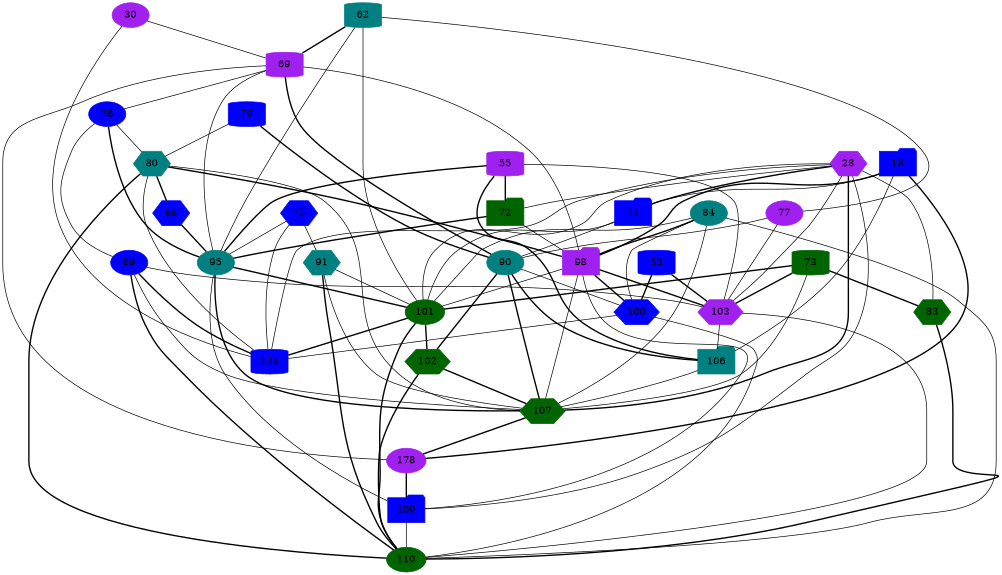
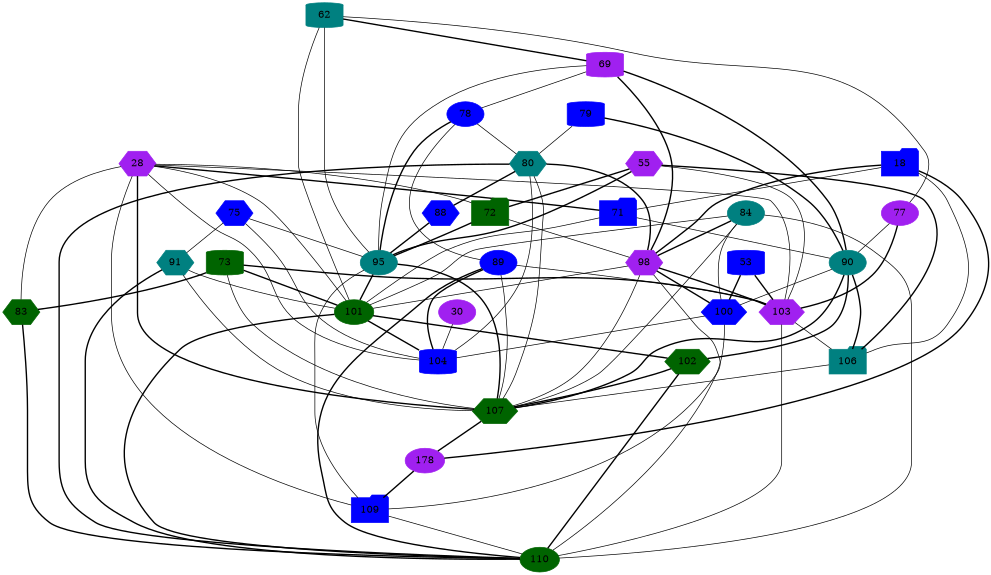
(206, 40) -> none
(475, 114) -> (670, 157)
(505, 164) -> (644, 164)
(753, 262) -> (863, 283)
(581, 263) -> (644, 263)
(11, 299) -> none
